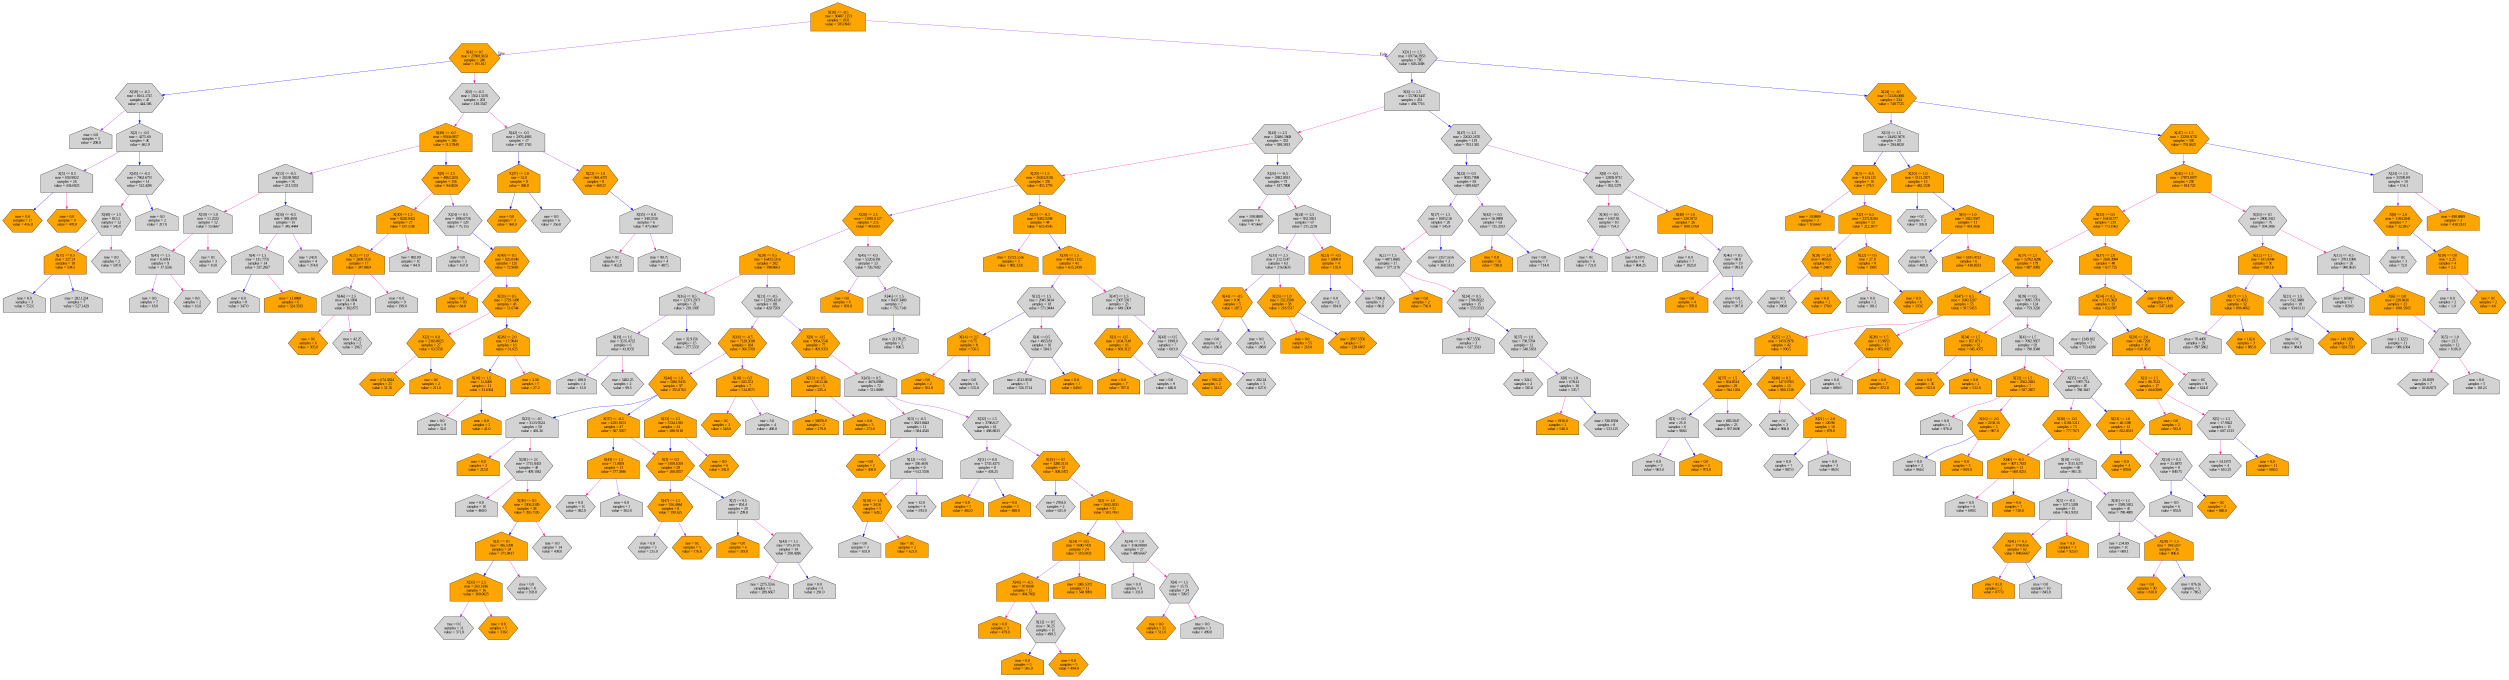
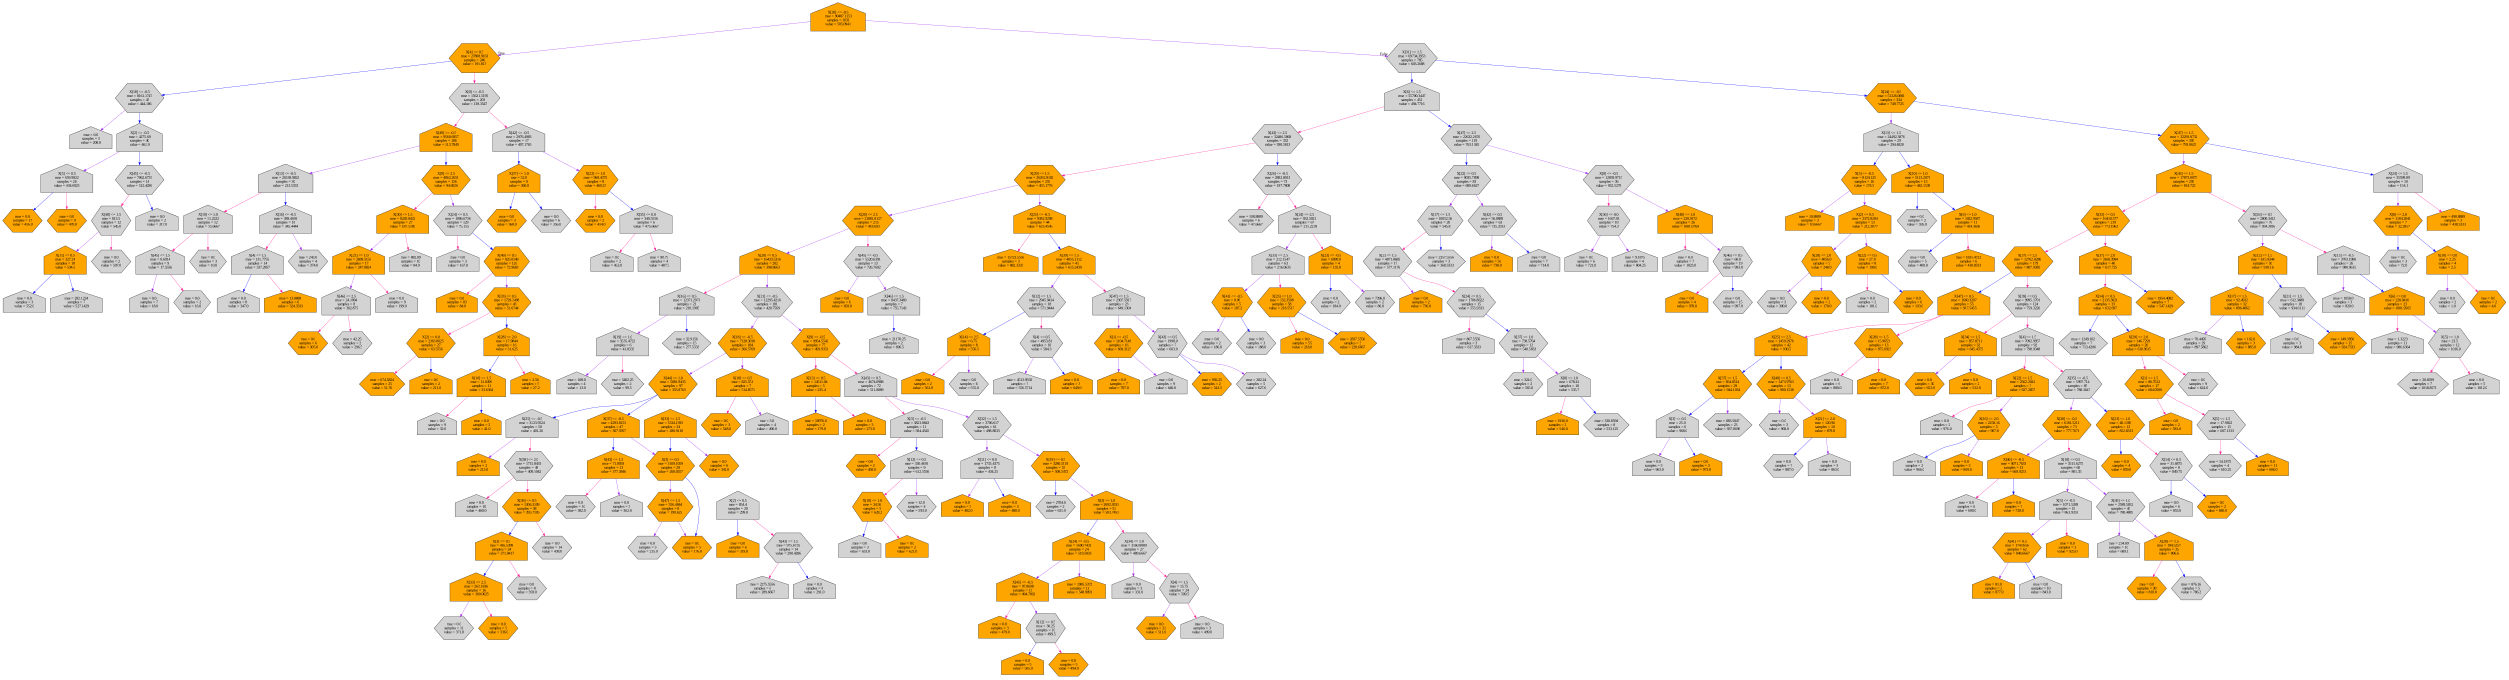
none -> (595, 221)
(704, 486) -> (699, 504)
